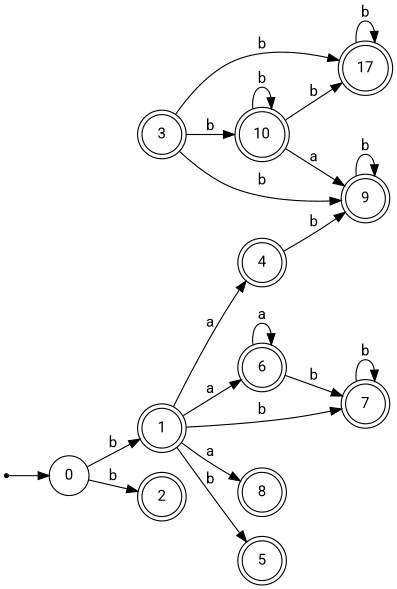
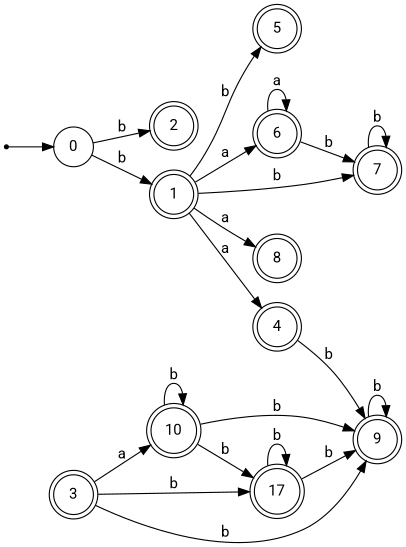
(210, 126) -> (122, 454)
(314, 157) -> (277, 407)
none -> (324, 467)
